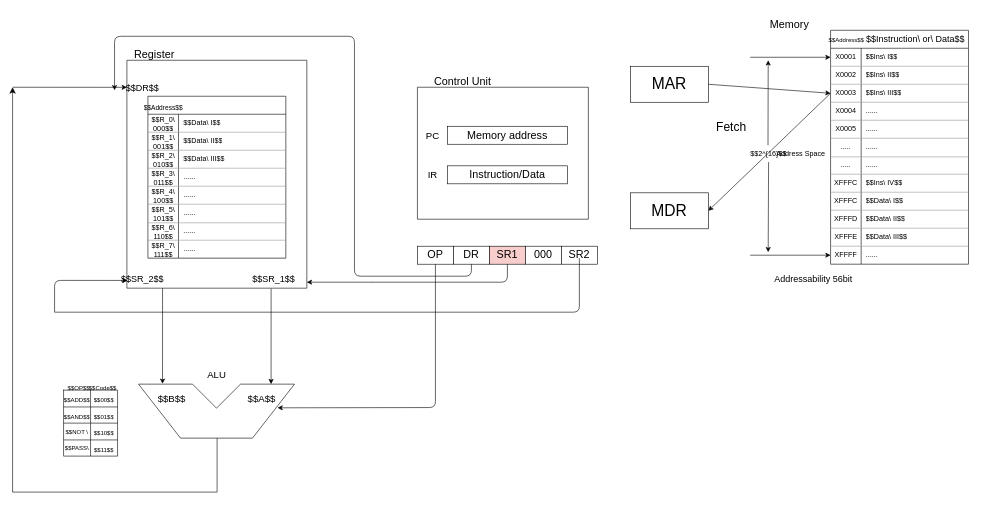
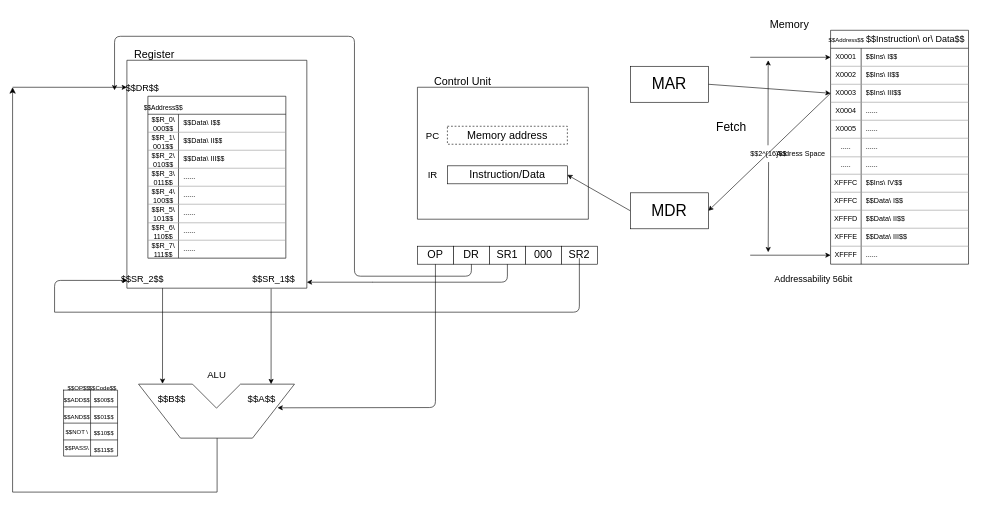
(507, 135) -> (507, 135)
none -> (600, 193)
(507, 255) -> (507, 255)
